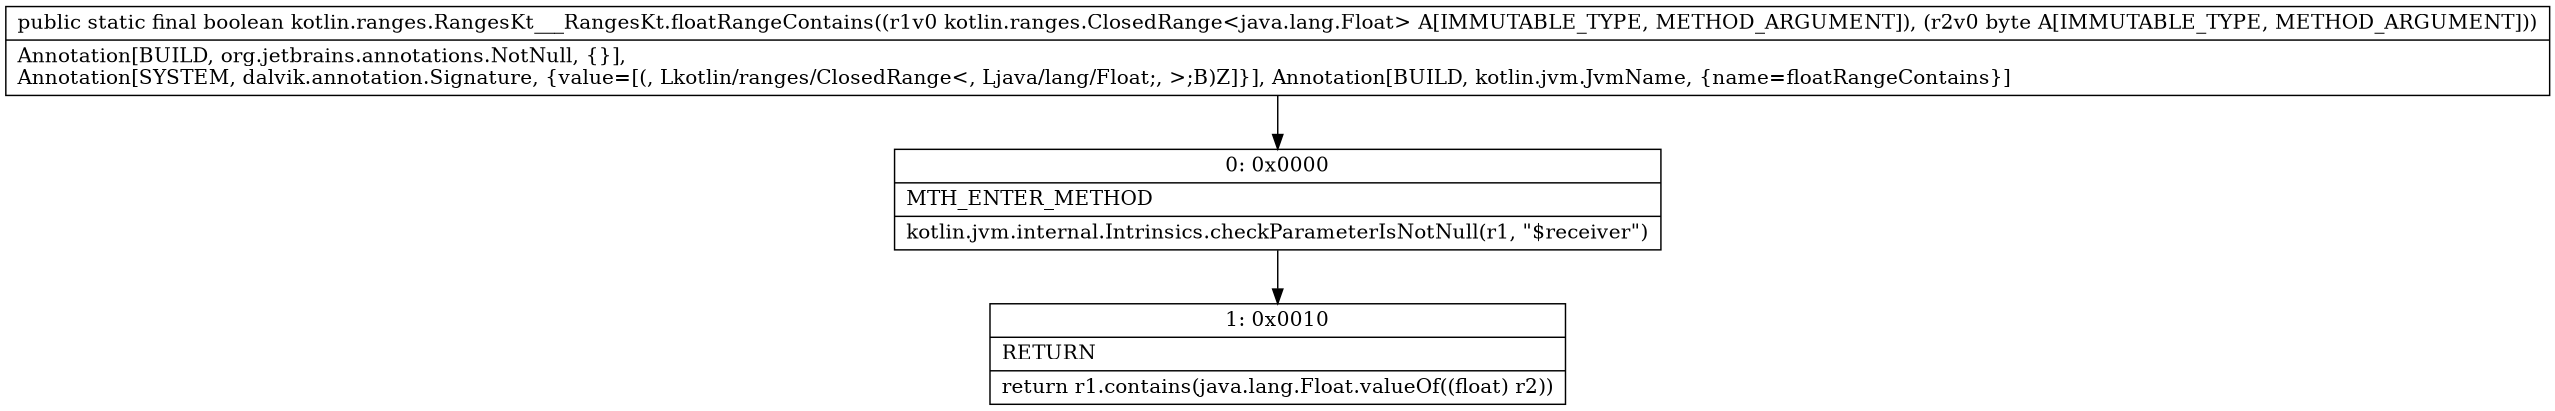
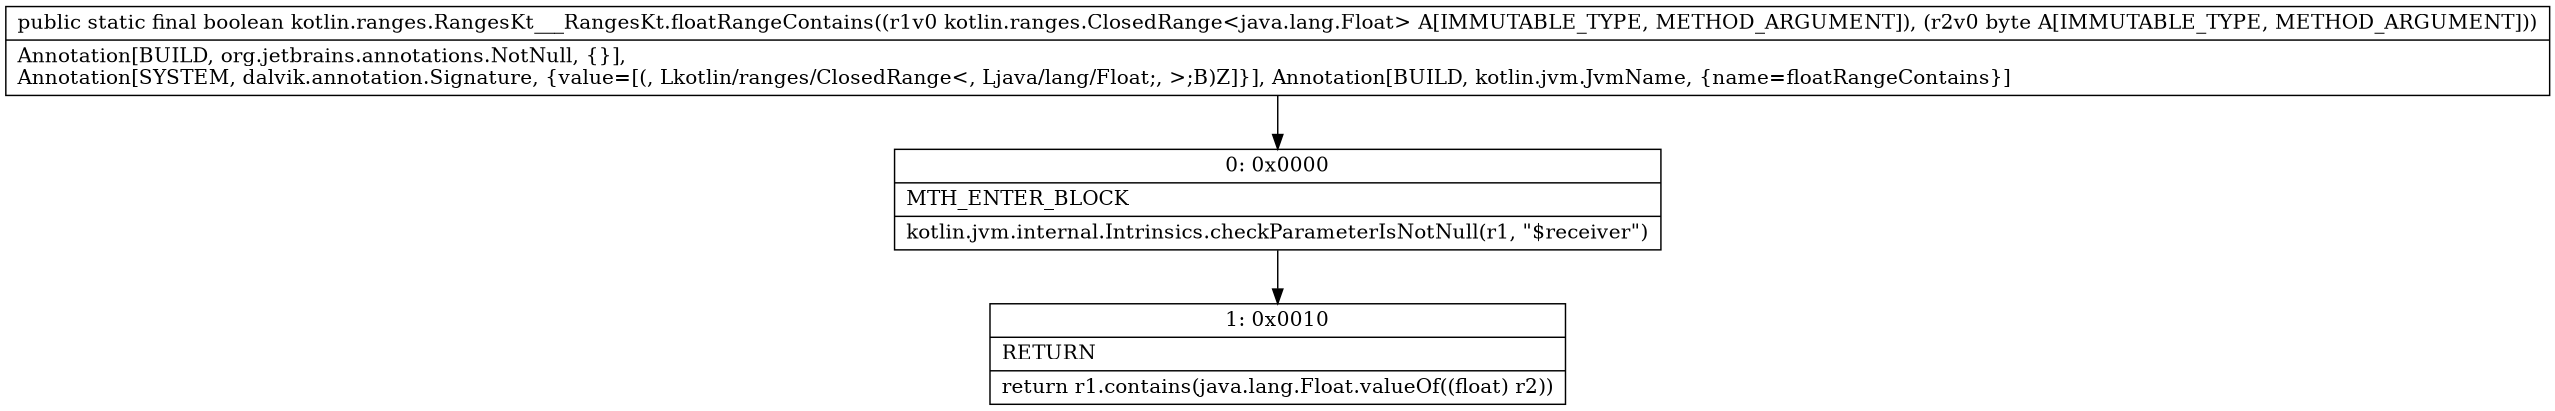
(1030, 199) -> (1018, 199)
